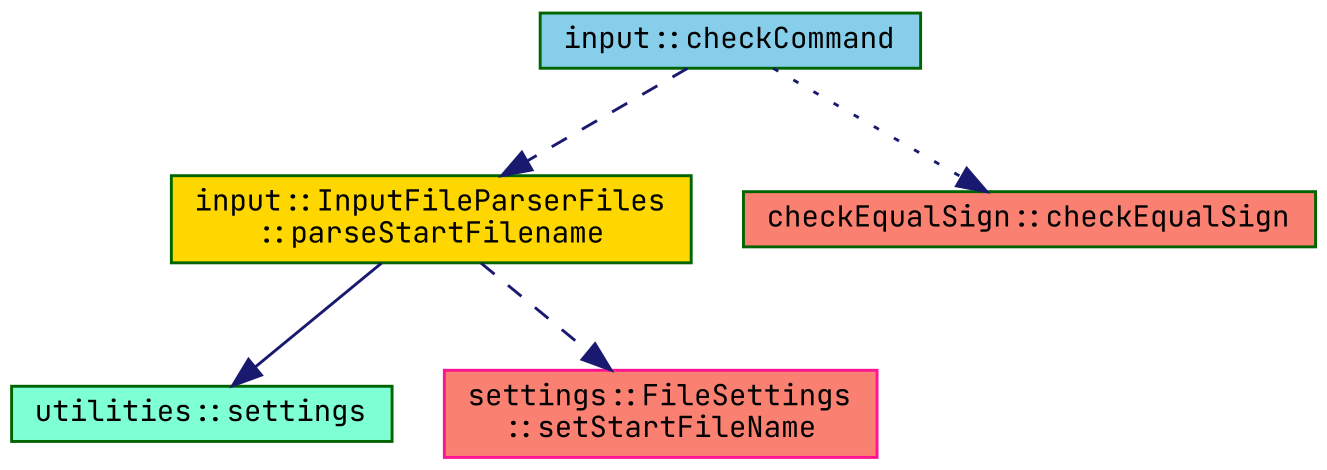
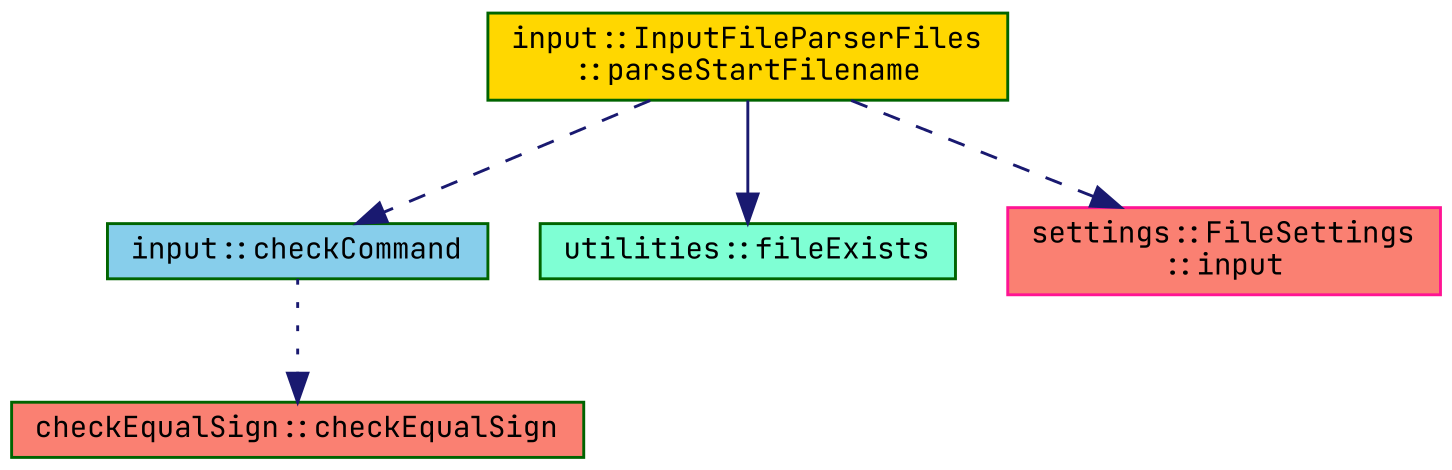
(607, 115) -> (517, 156)
(202, 414) -> (748, 251)
(661, 414) -> (1224, 251)
